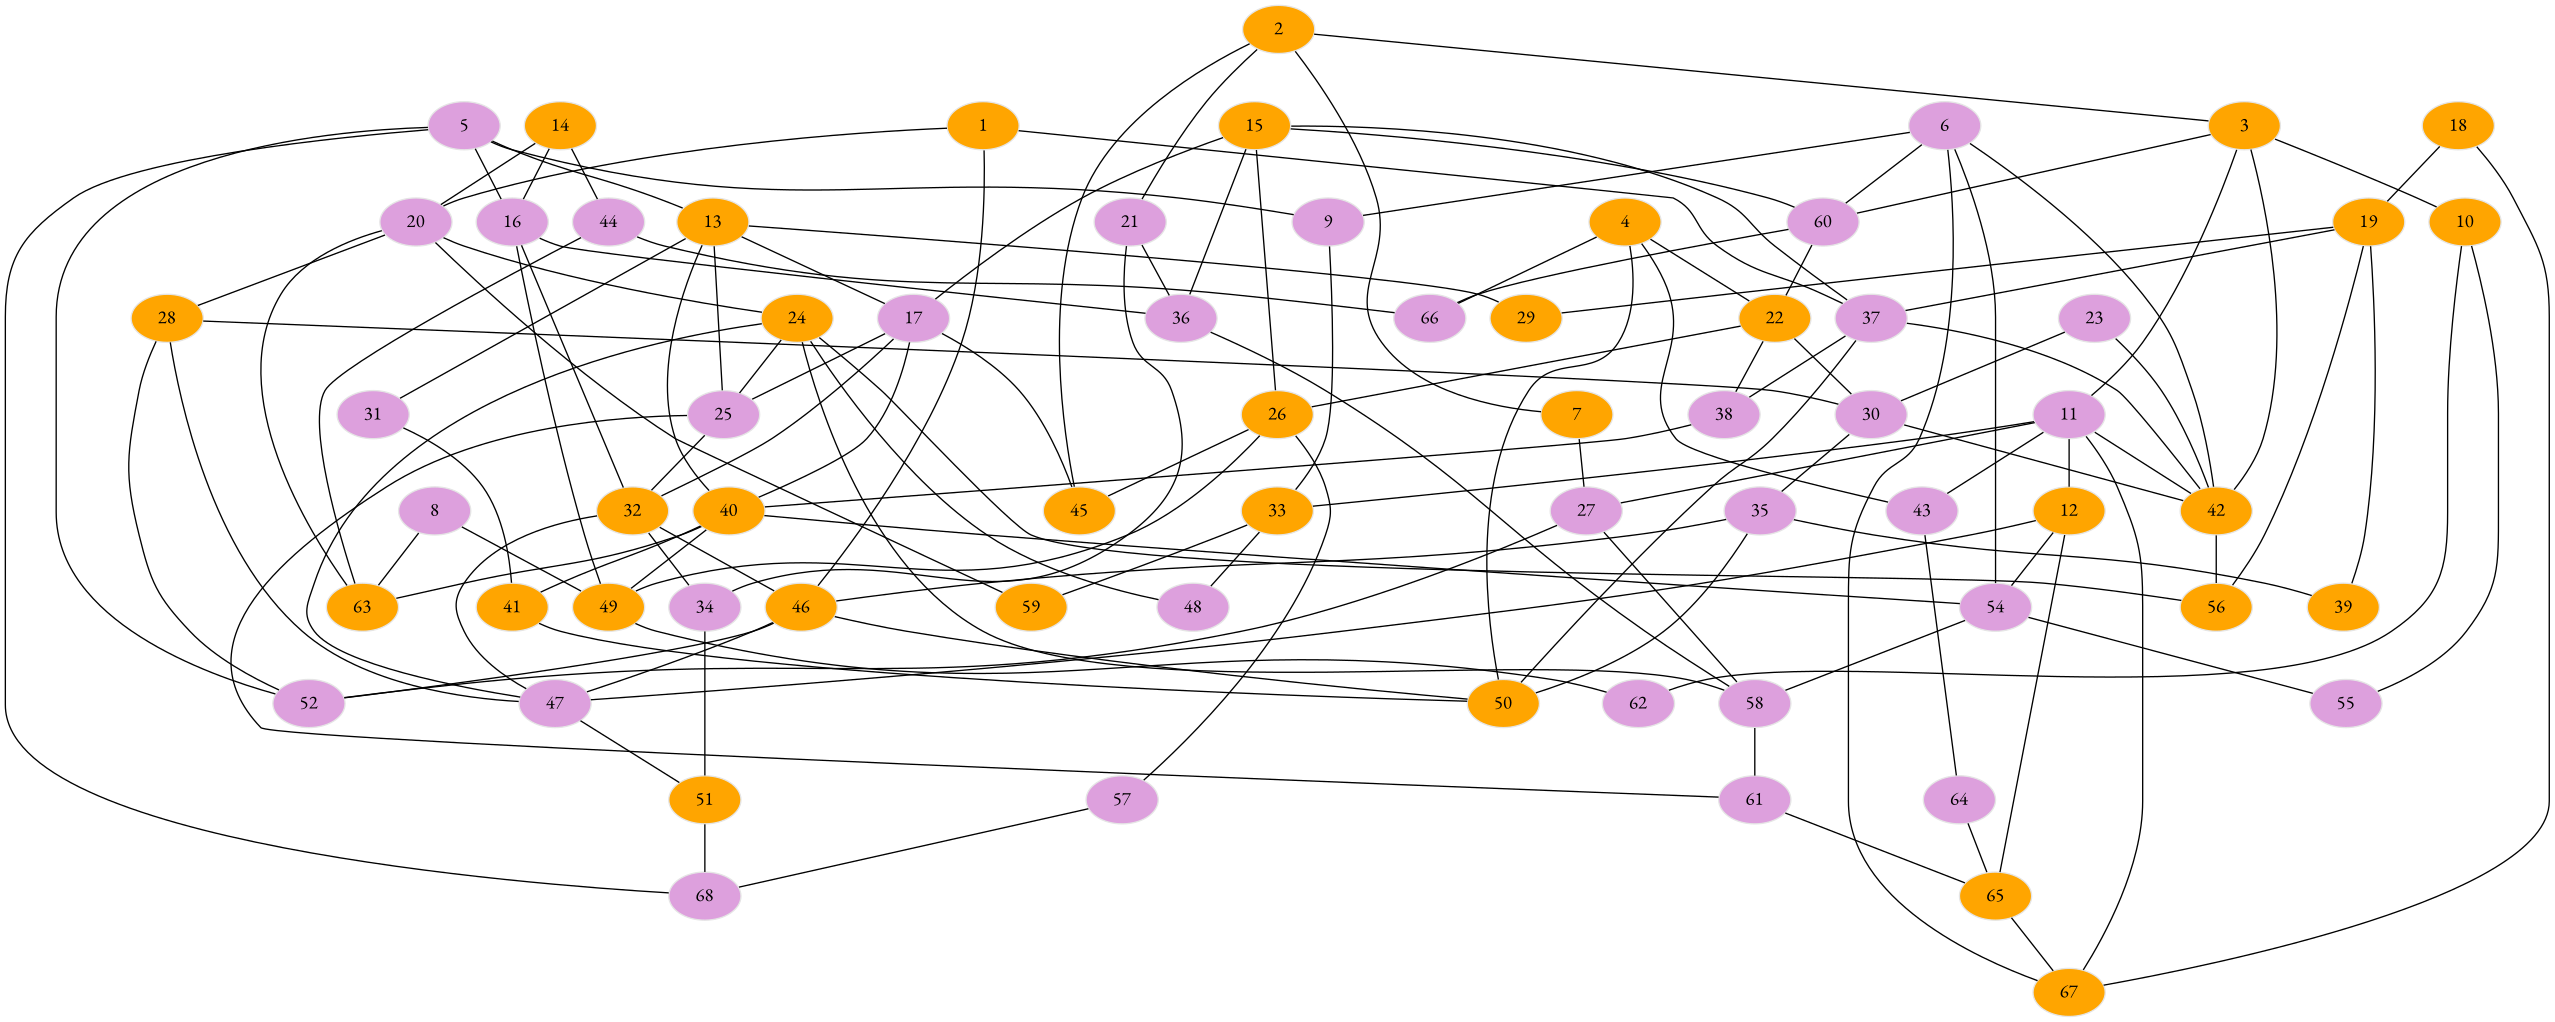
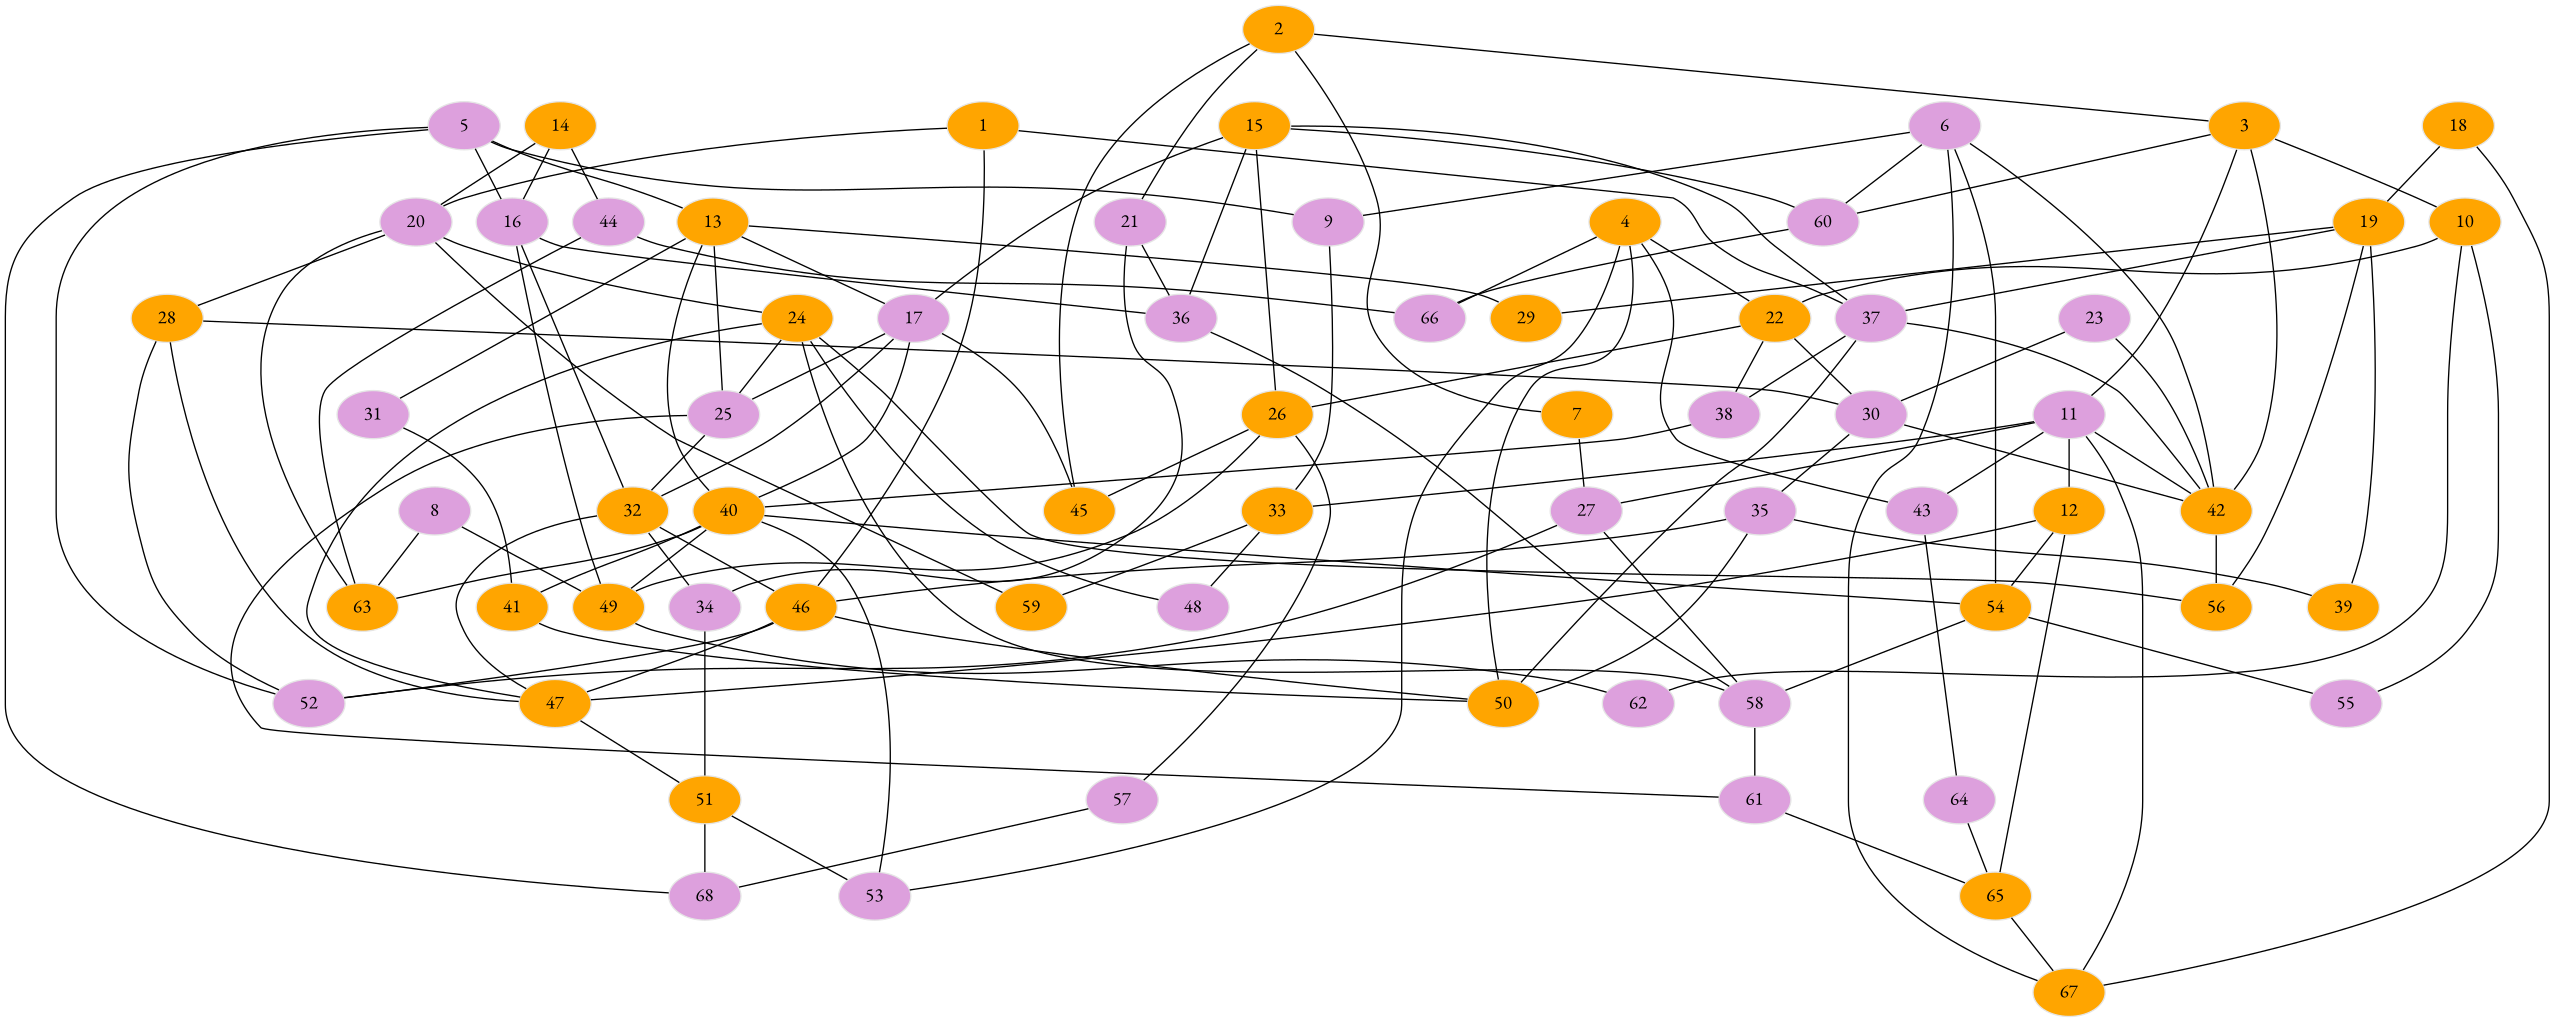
(1797, 274) -> (2168, 273)
(1996, 607) -> (1996, 607)
(555, 704) -> (555, 704)
none -> (875, 896)
